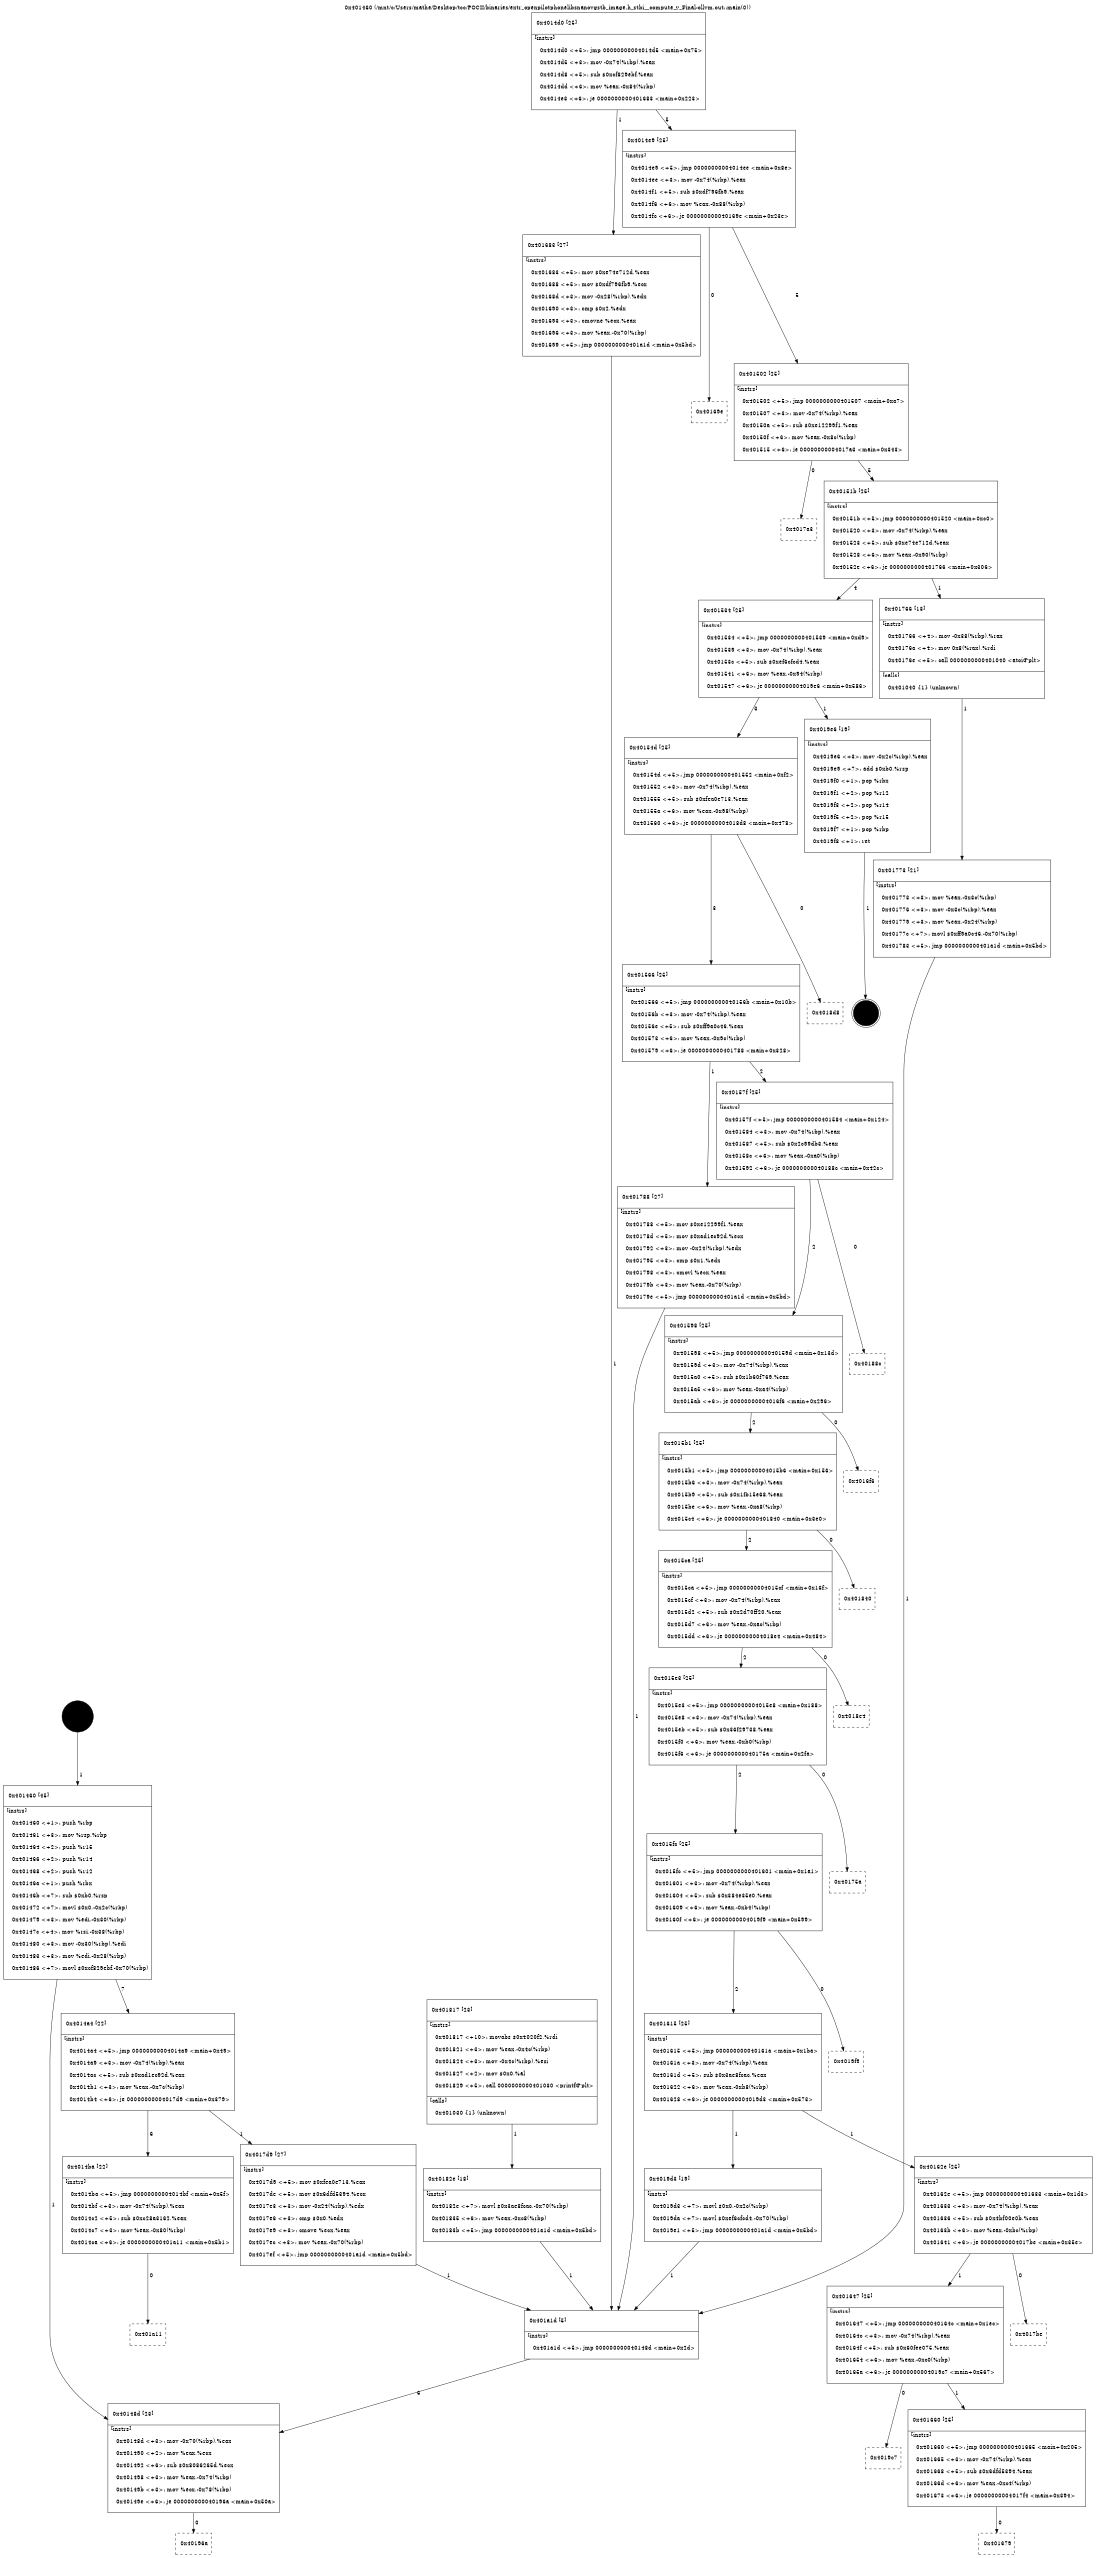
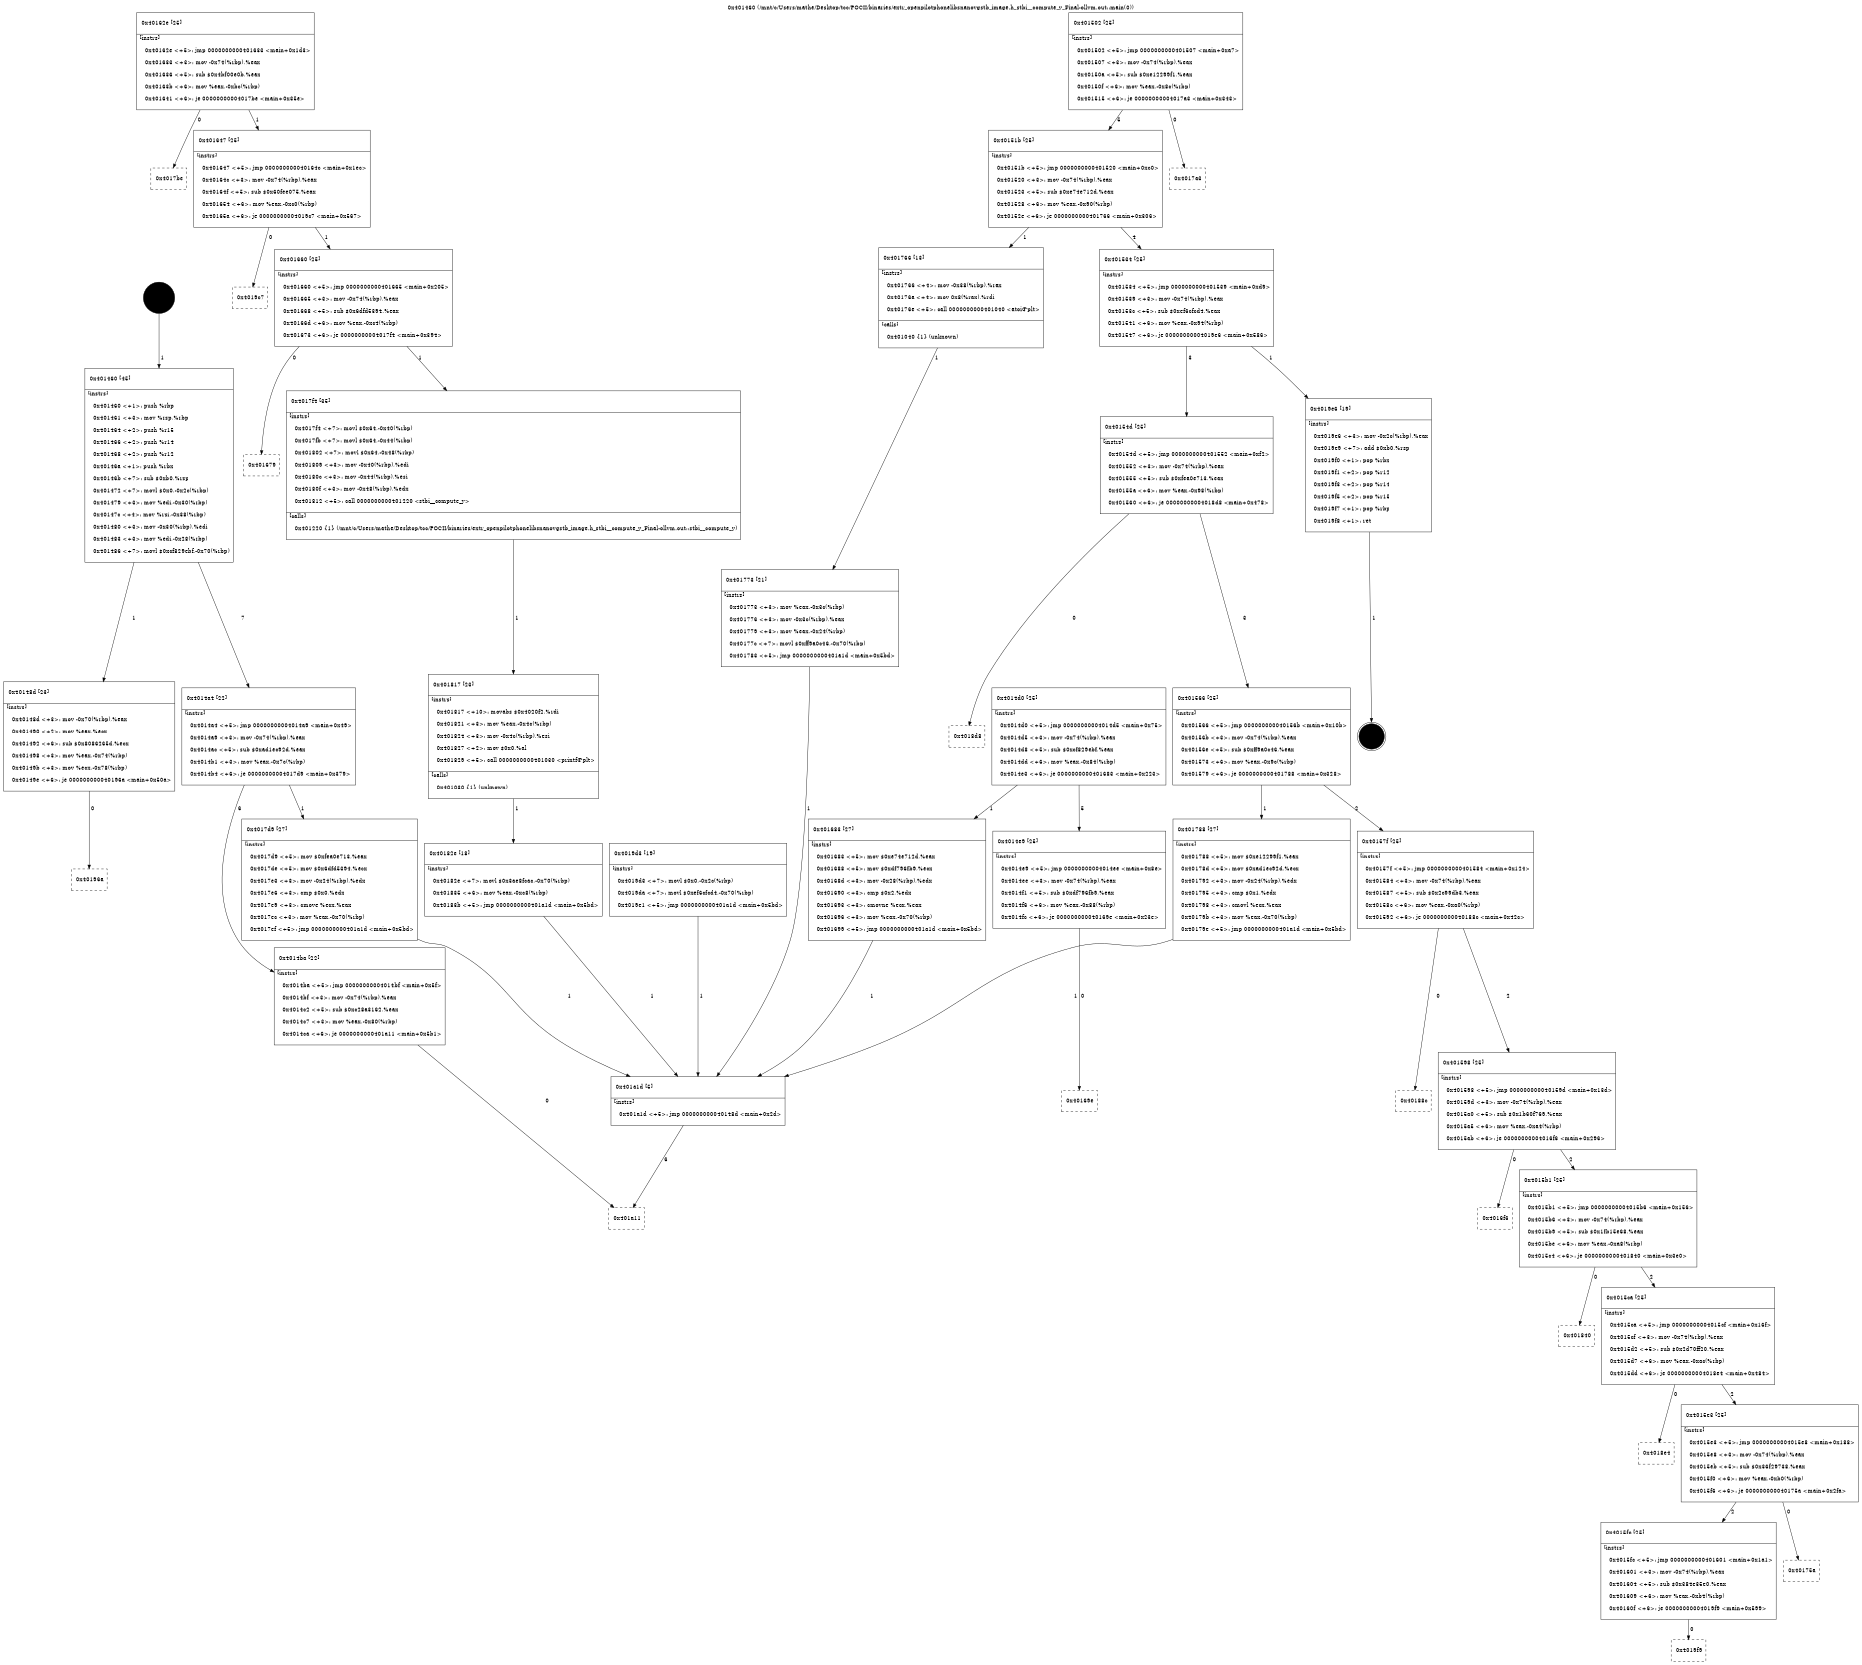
(764, 294) -> none
none -> (513, 465)
(733, 2062) -> none
(406, 2395) -> (659, 1165)
